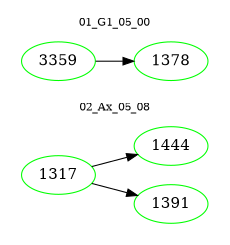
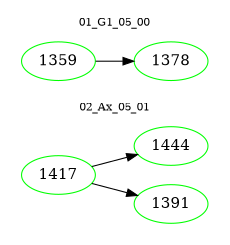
(58, 61) -> (58, 61)
(115, 108) -> (115, 108)
(58, 175) -> (58, 175)
